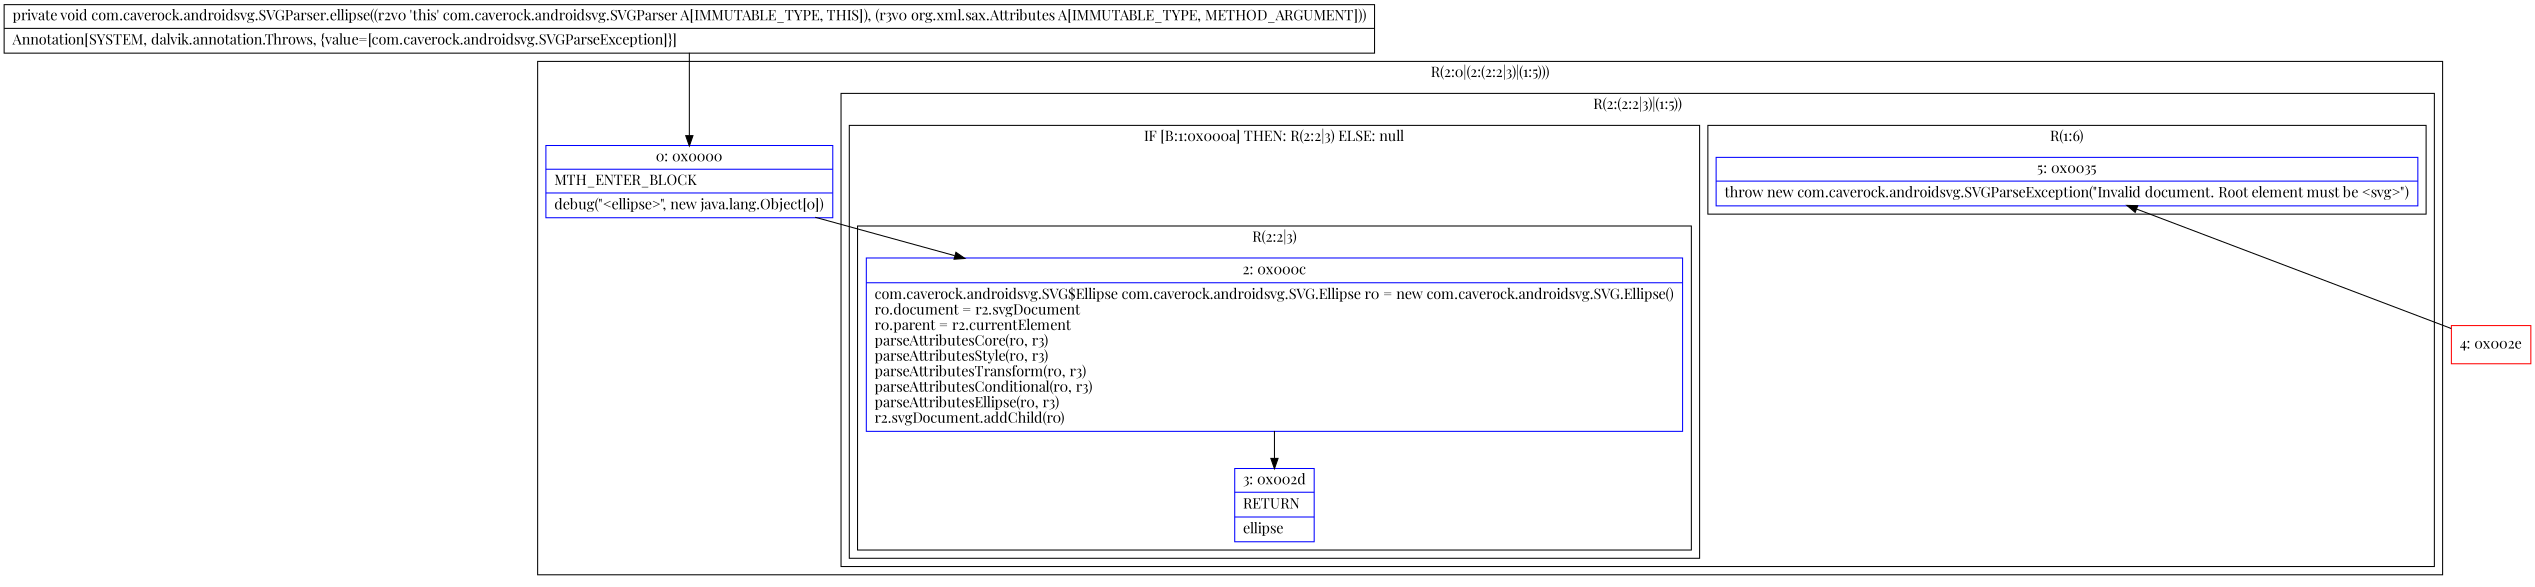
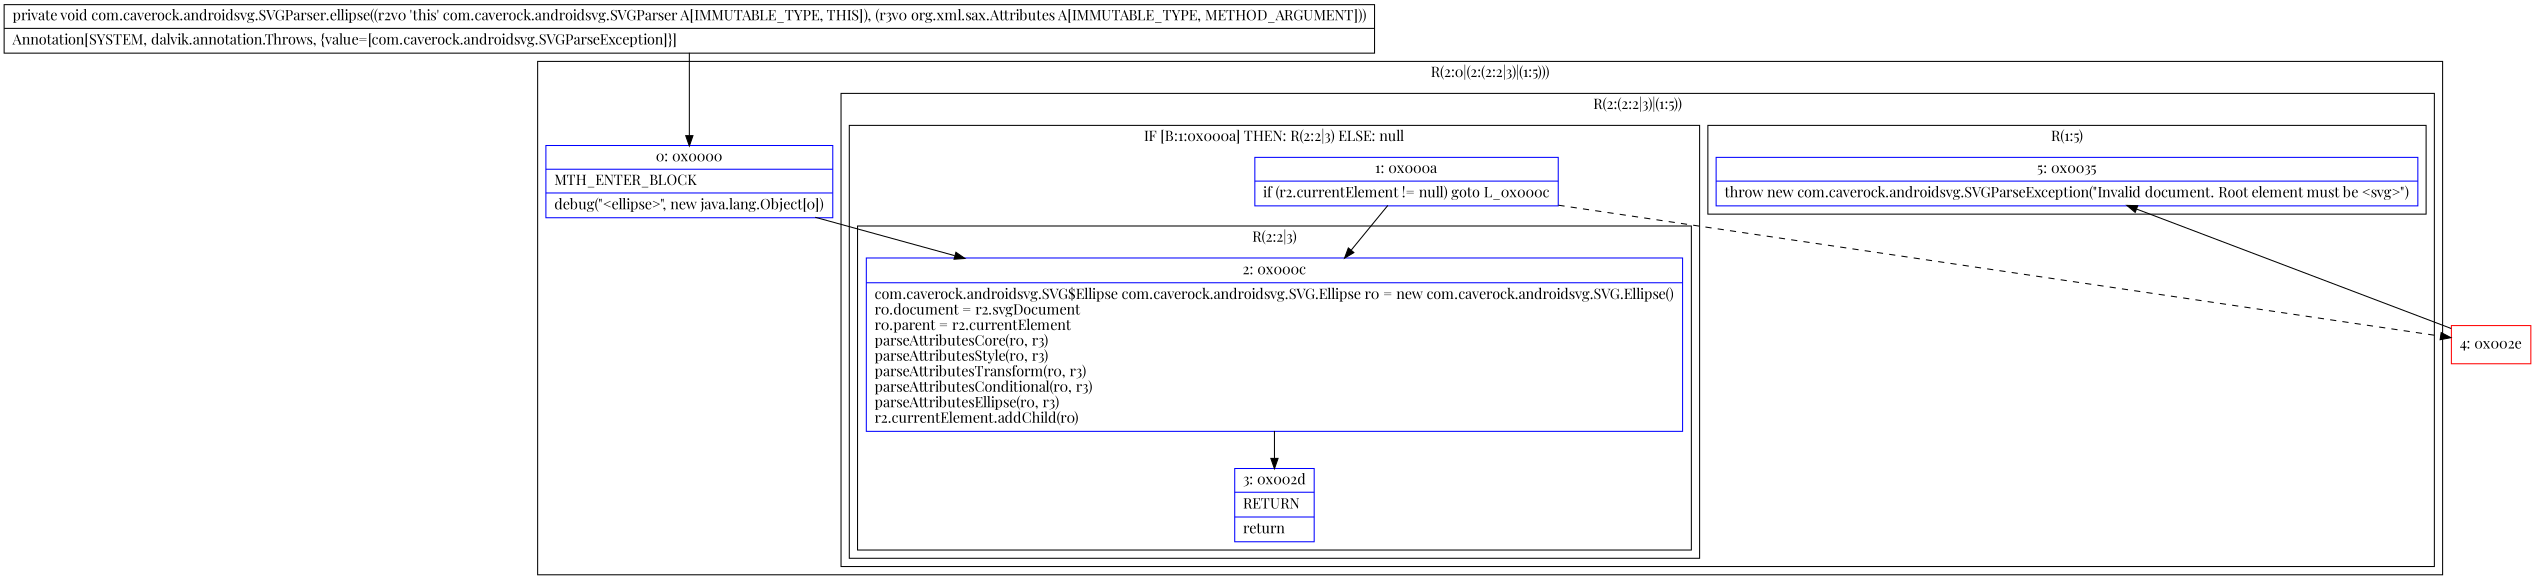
(2067, 137) -> (2067, 137)
none -> (1407, 182)
(970, 418) -> (977, 418)
(1264, 529) -> (1264, 529)
